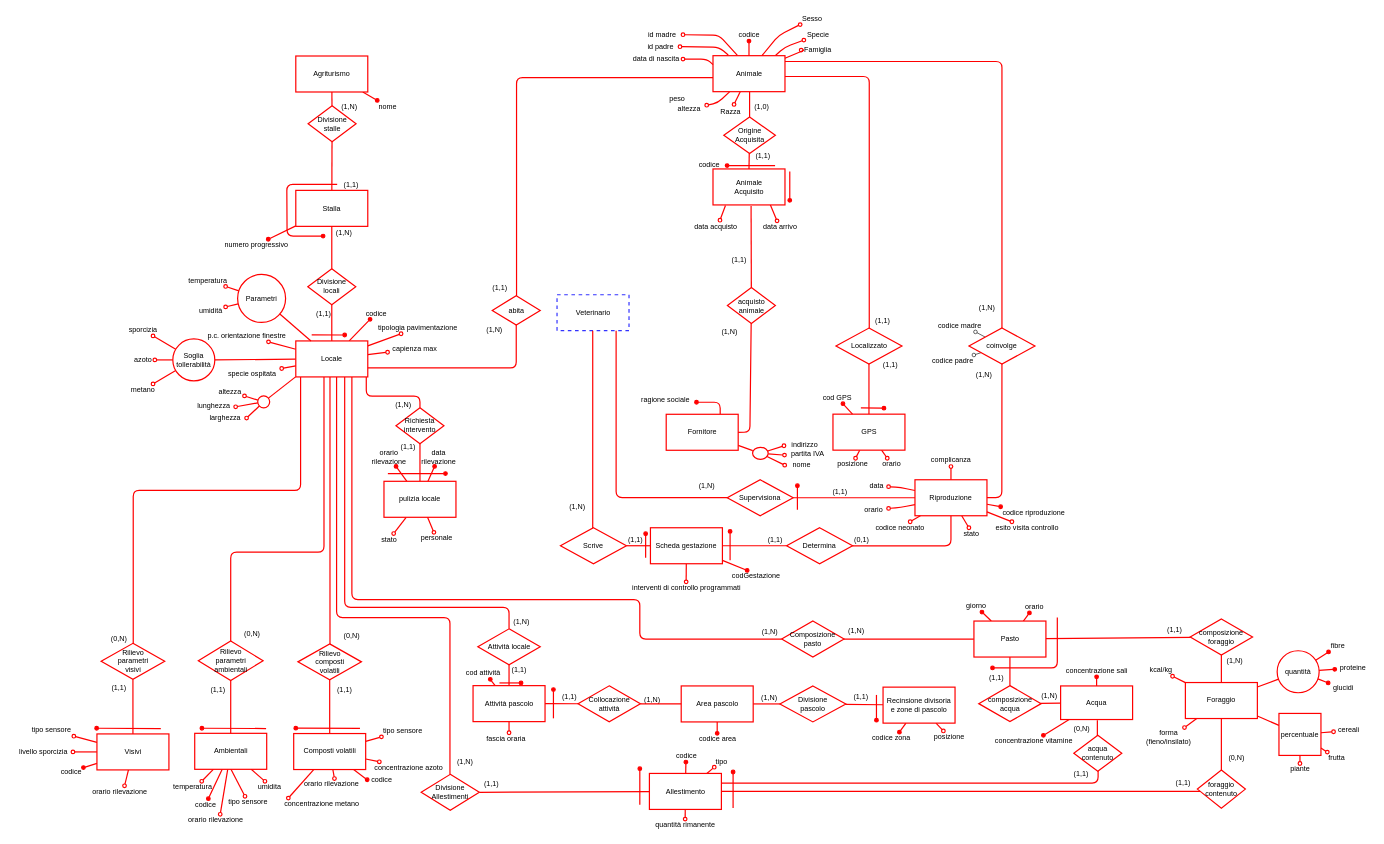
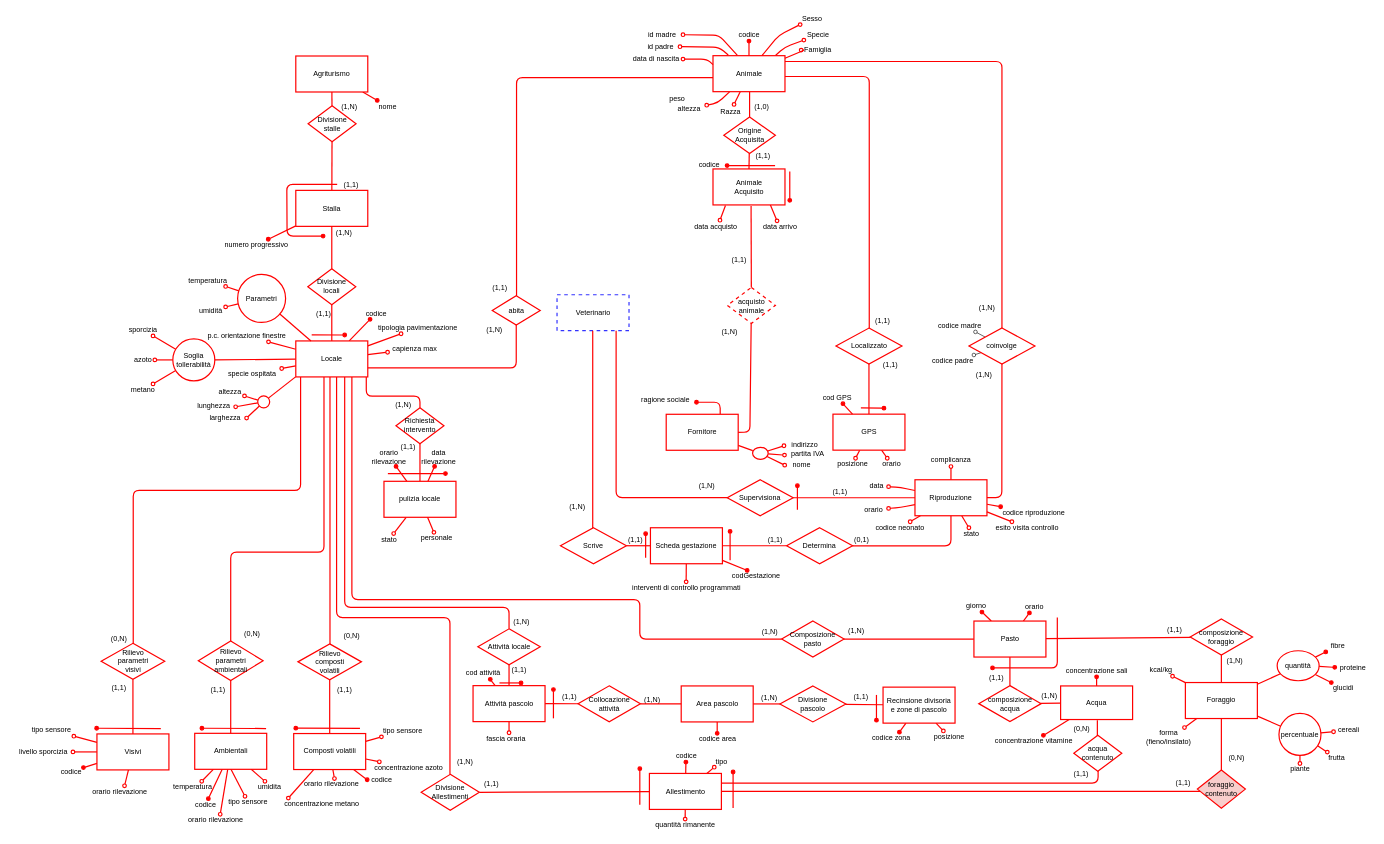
(751, 305) -> (751, 305)
(1298, 672) -> (1298, 666)
(1300, 735) -> (1300, 735)
(1221, 789) -> (1221, 789)
